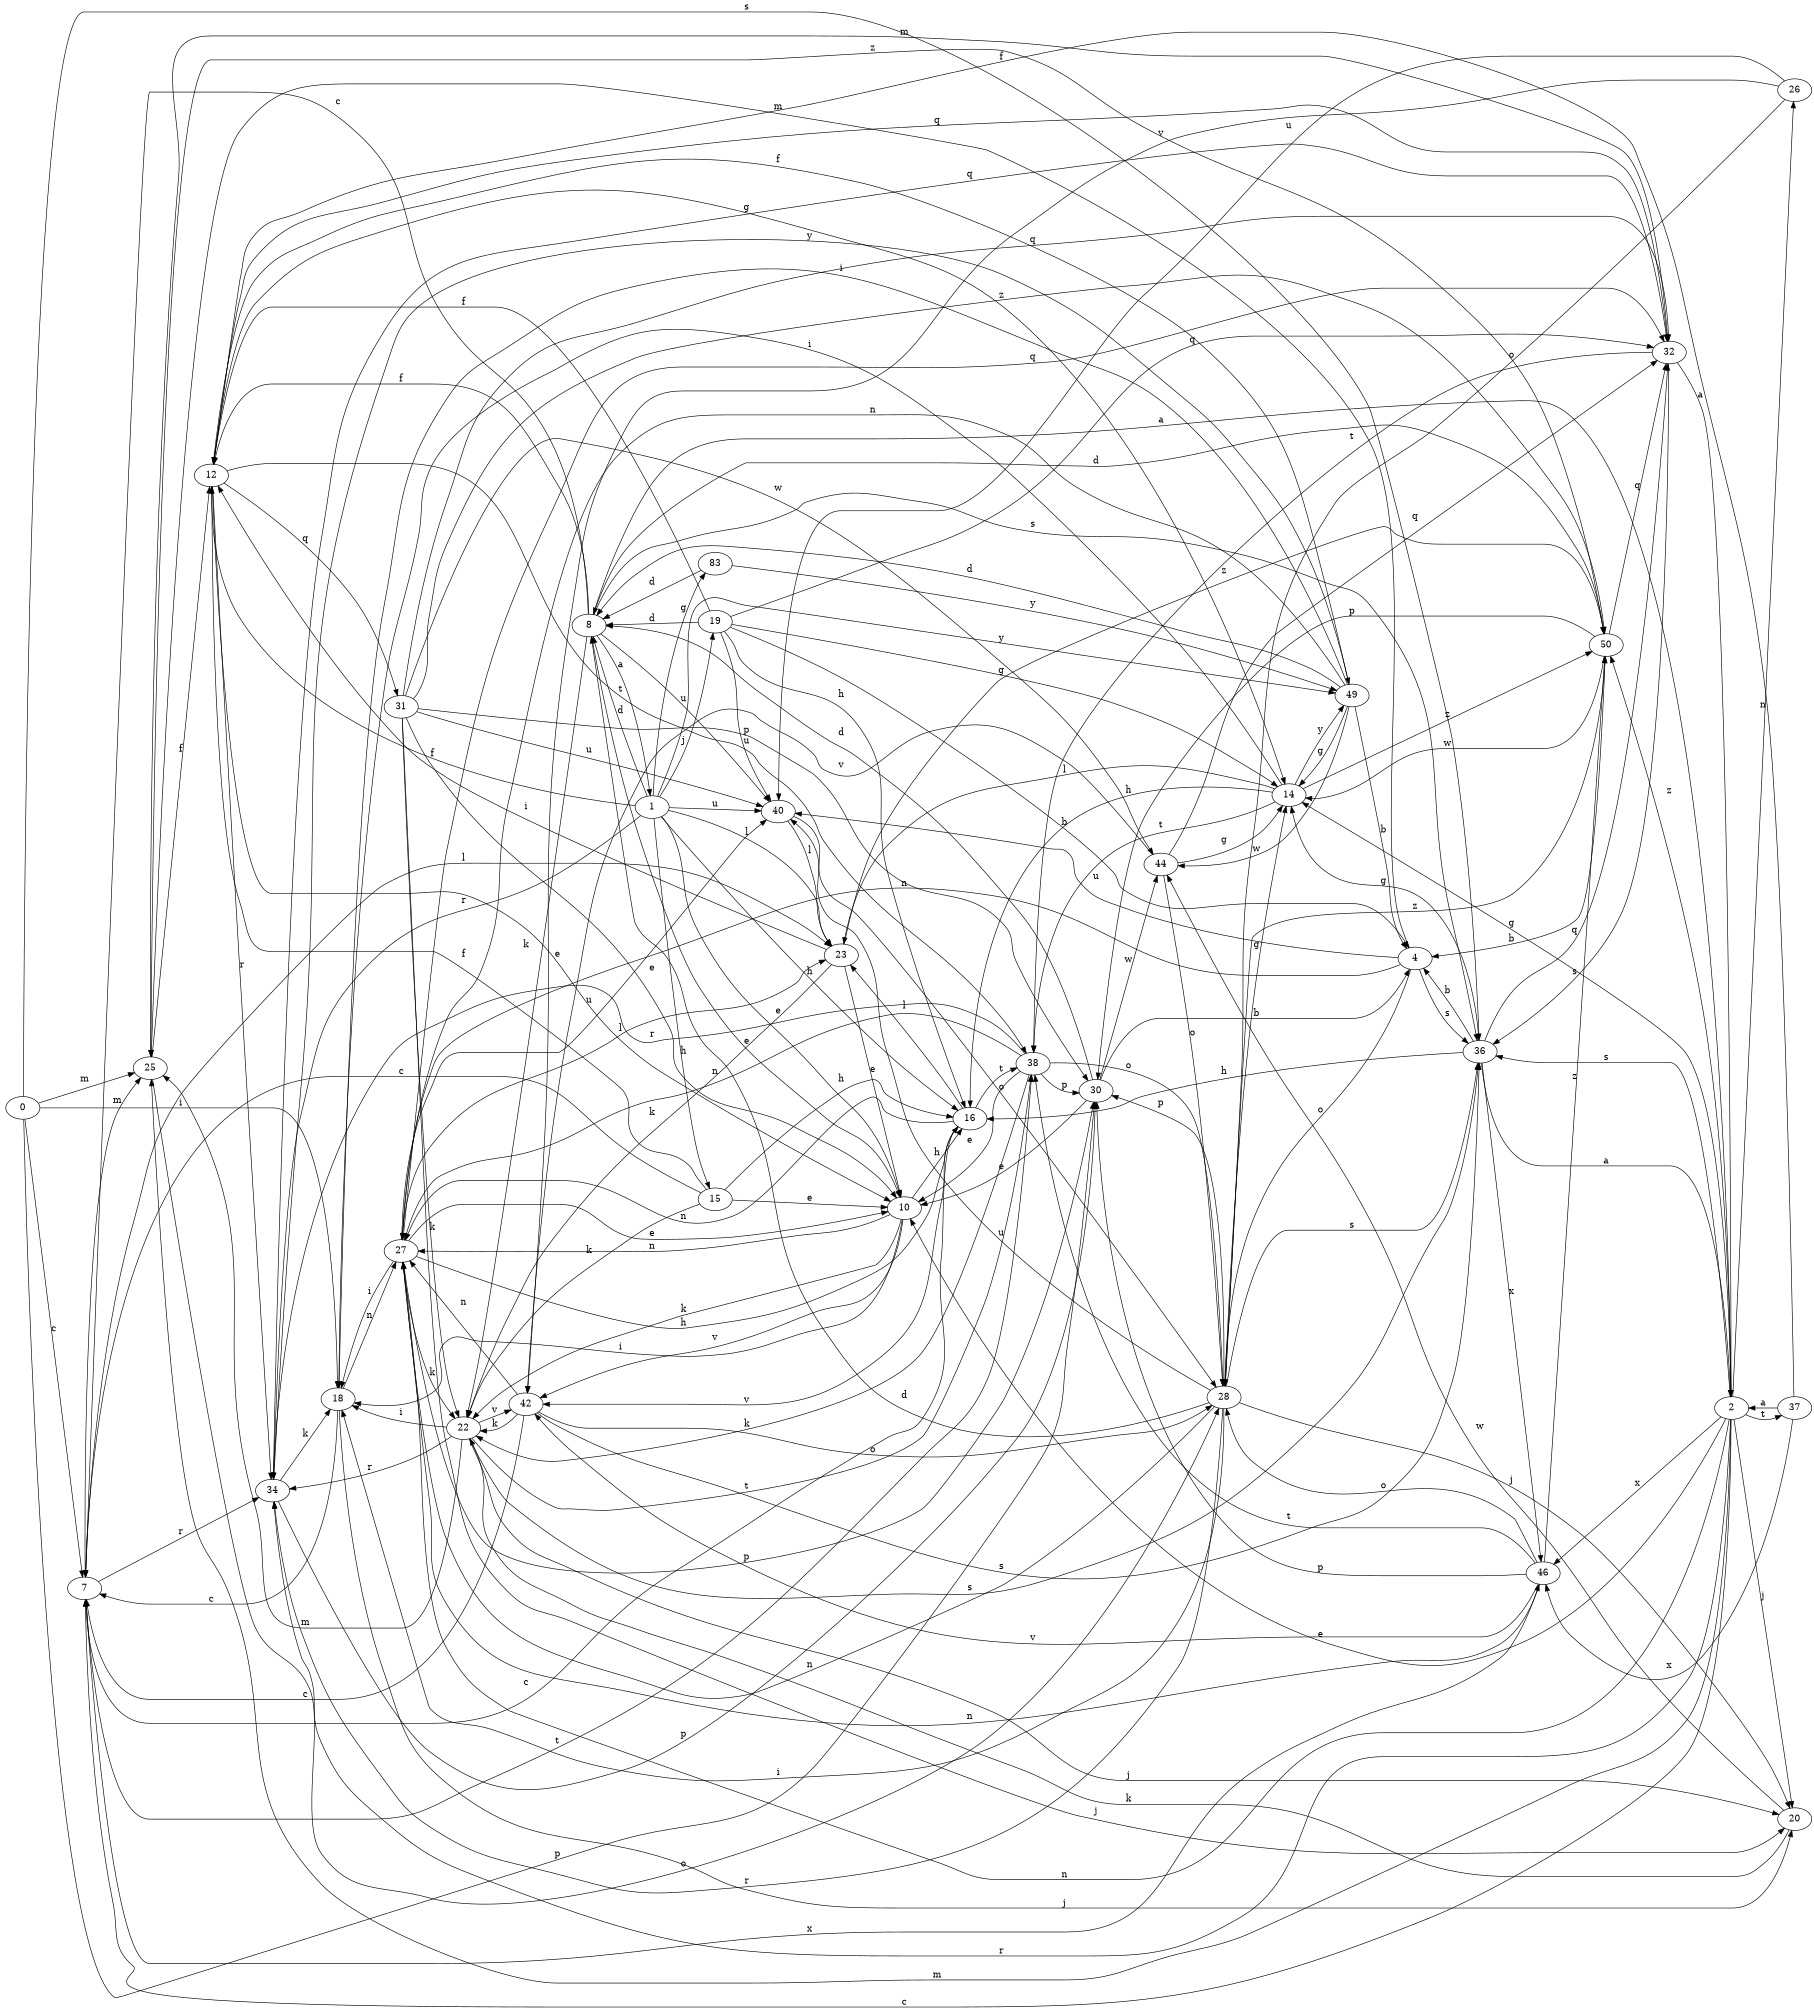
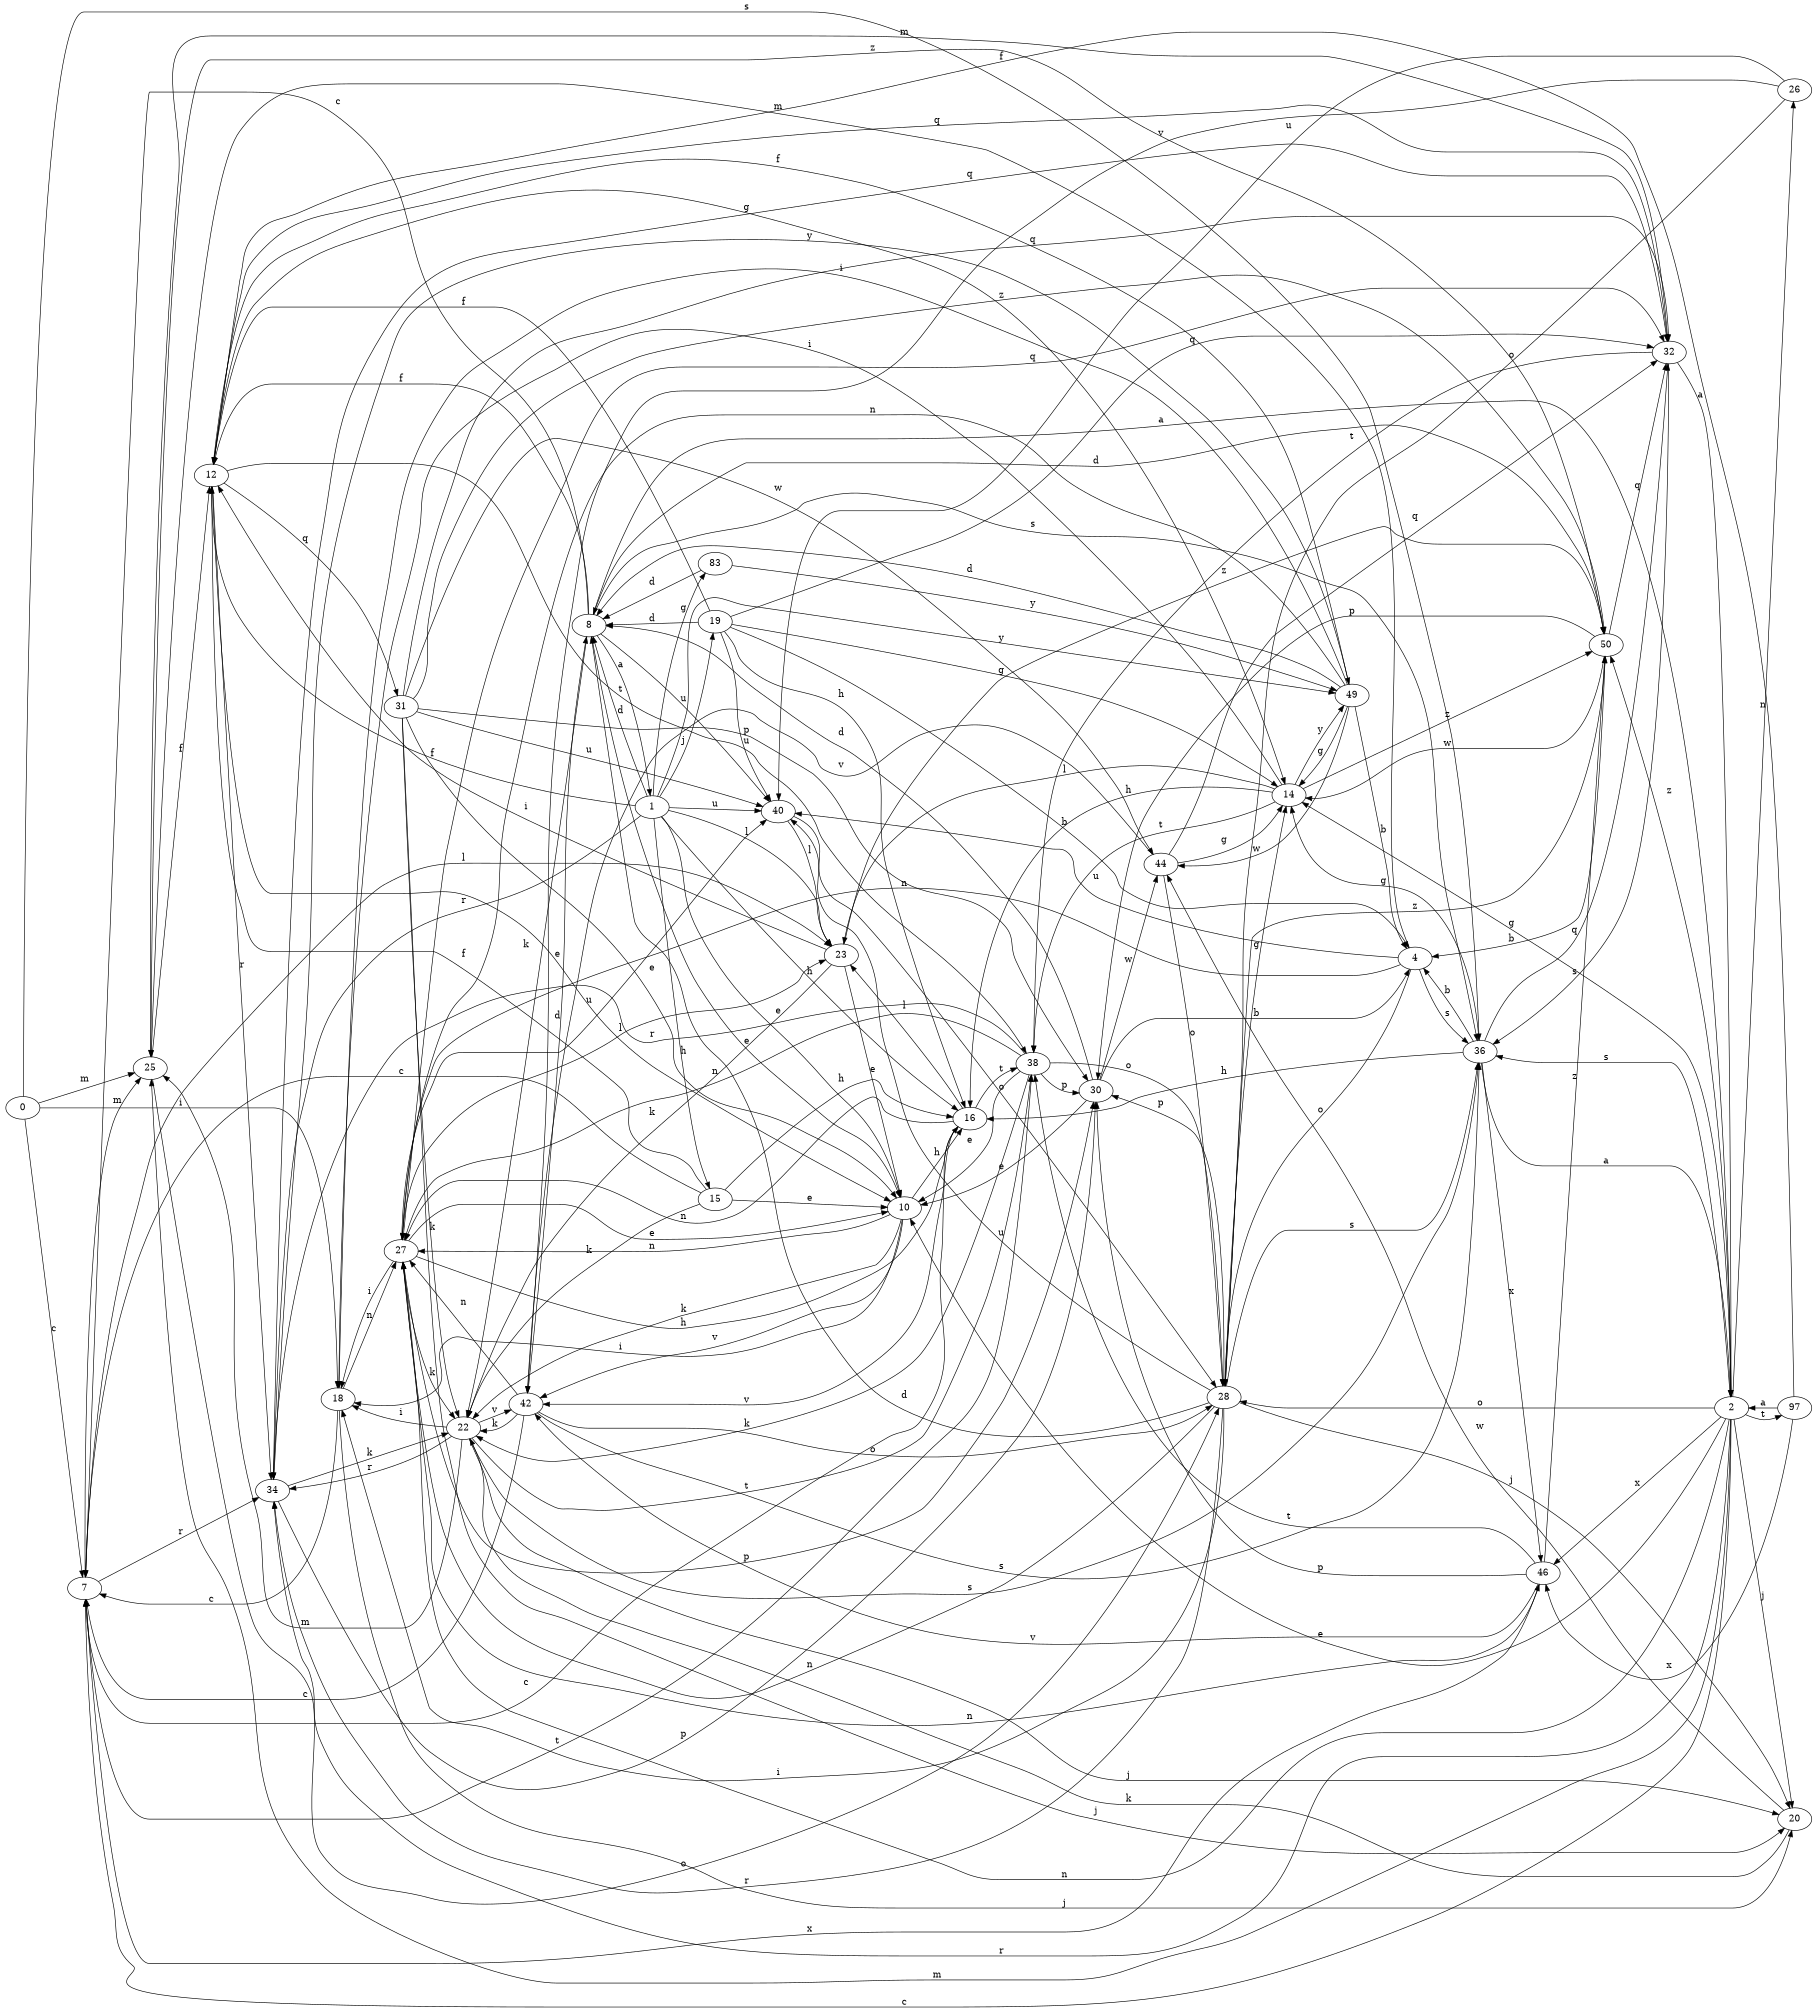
none -> (561, 1018)
(1795, 1408) -> (1795, 1408)
(304, 1447) -> (365, 1460)
(1381, 1492) -> (1480, 1408)
(397, 1910) -> none
